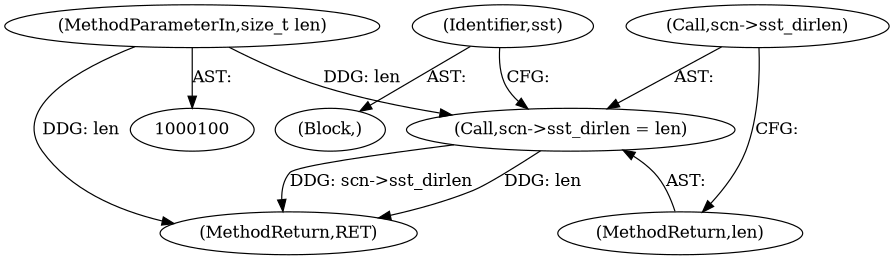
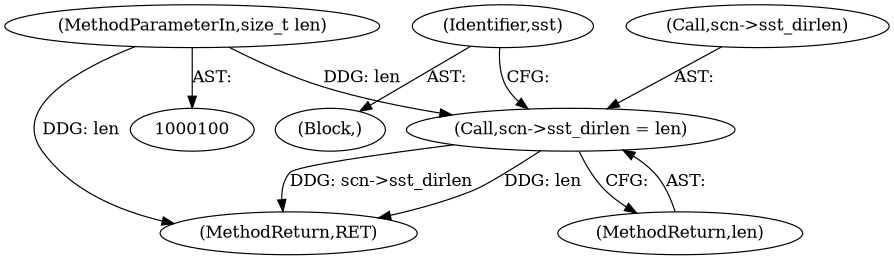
(752, 131) -> (598, 183)
